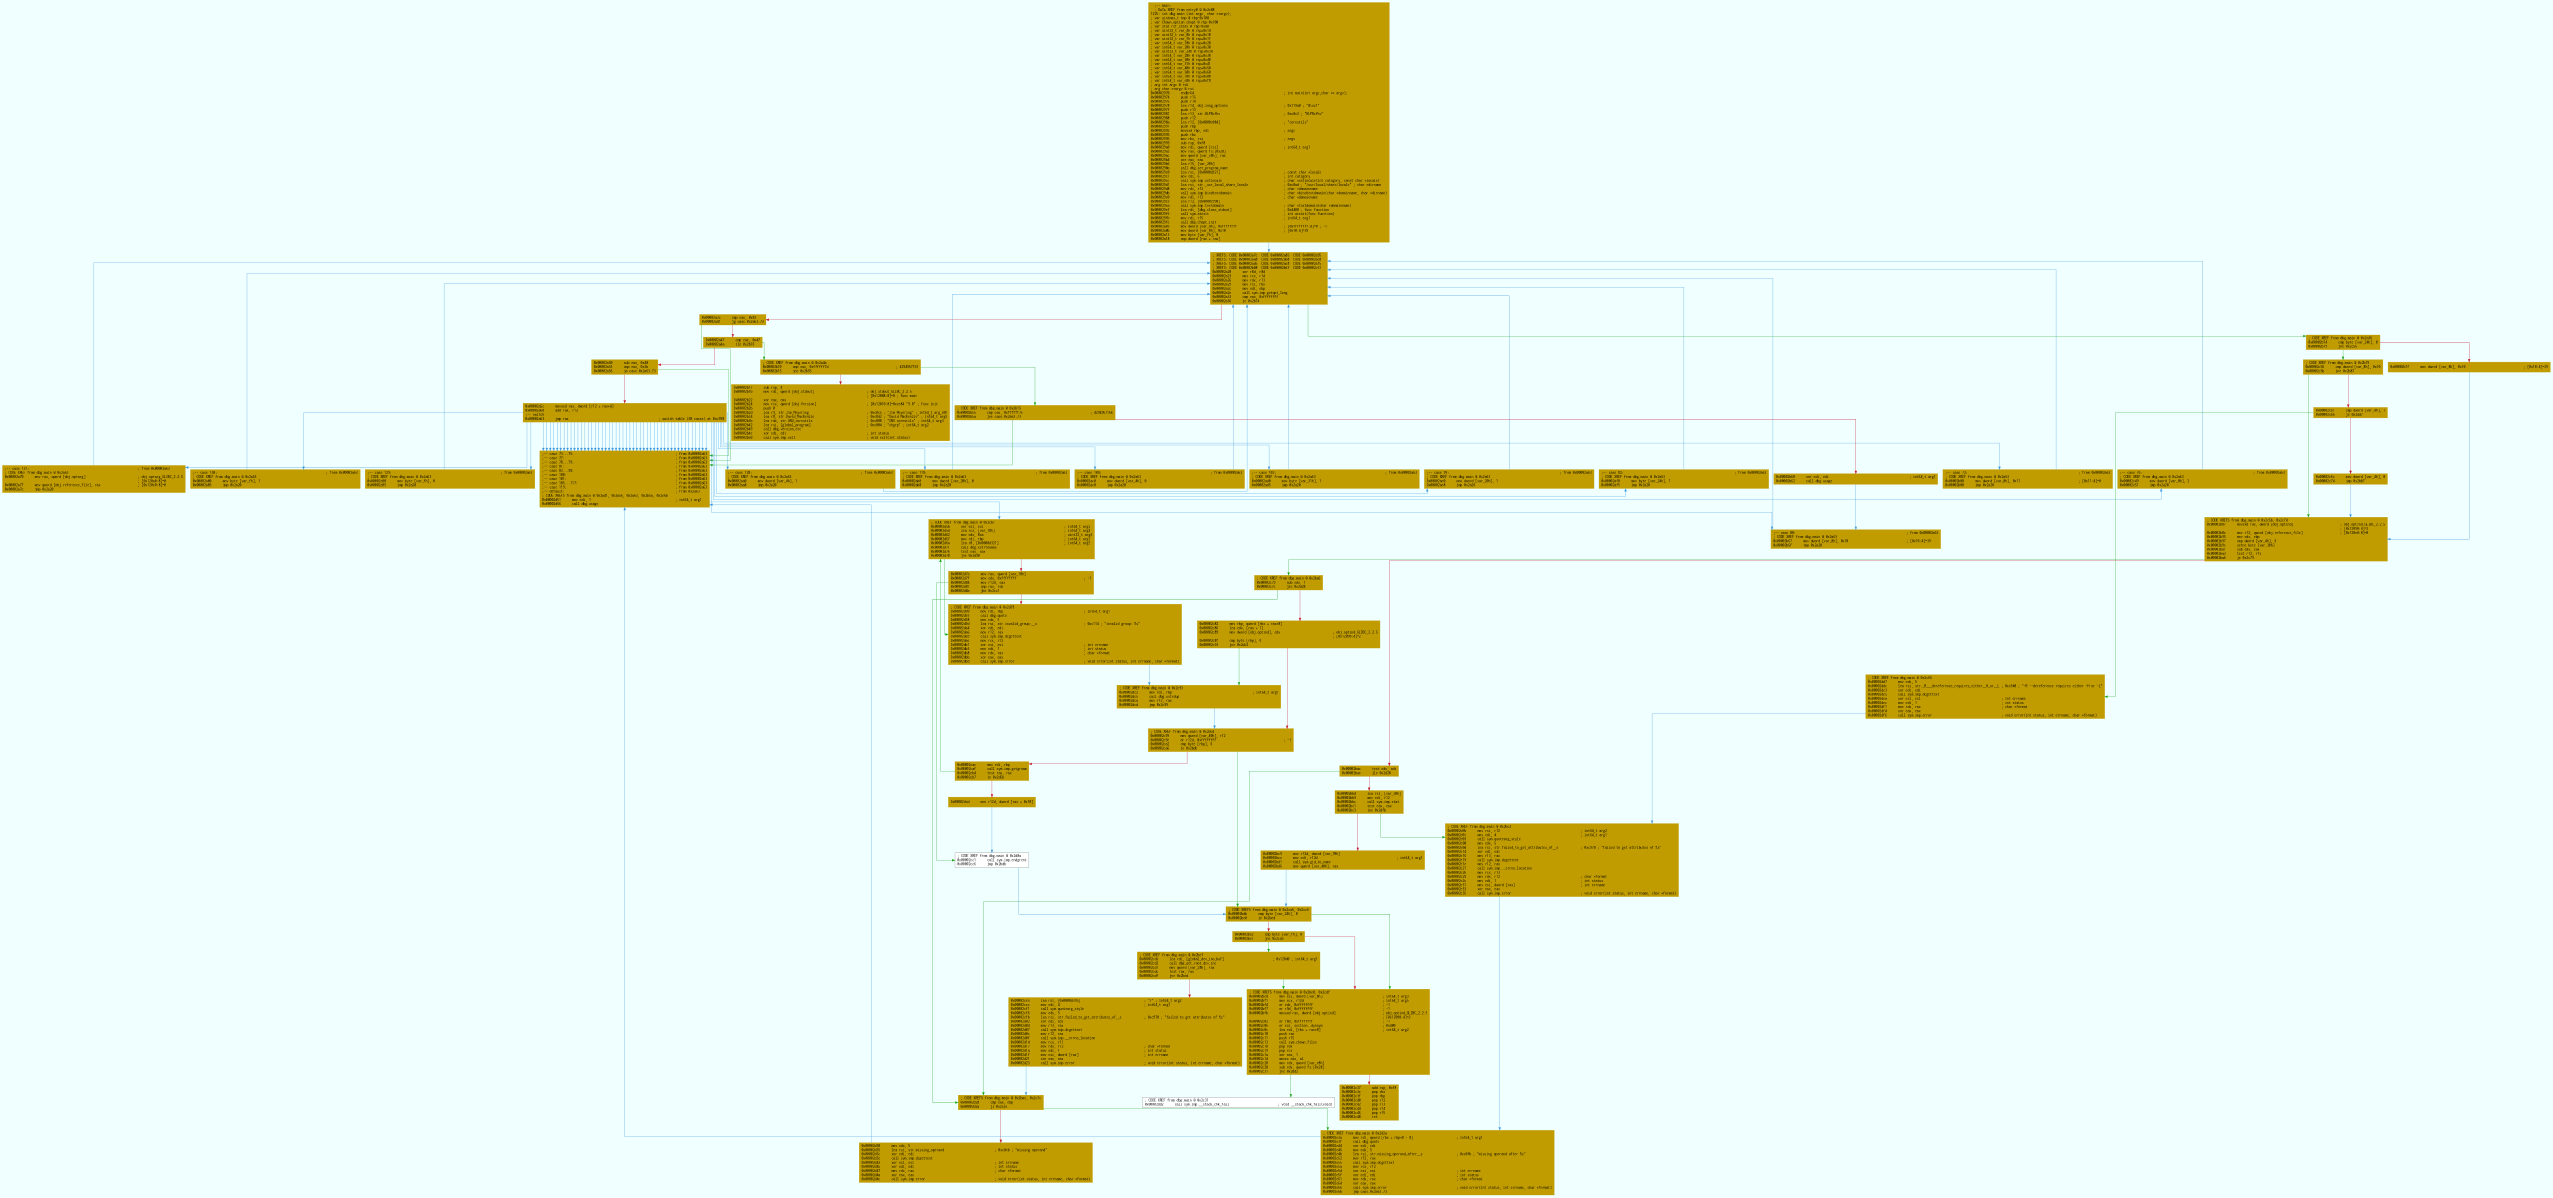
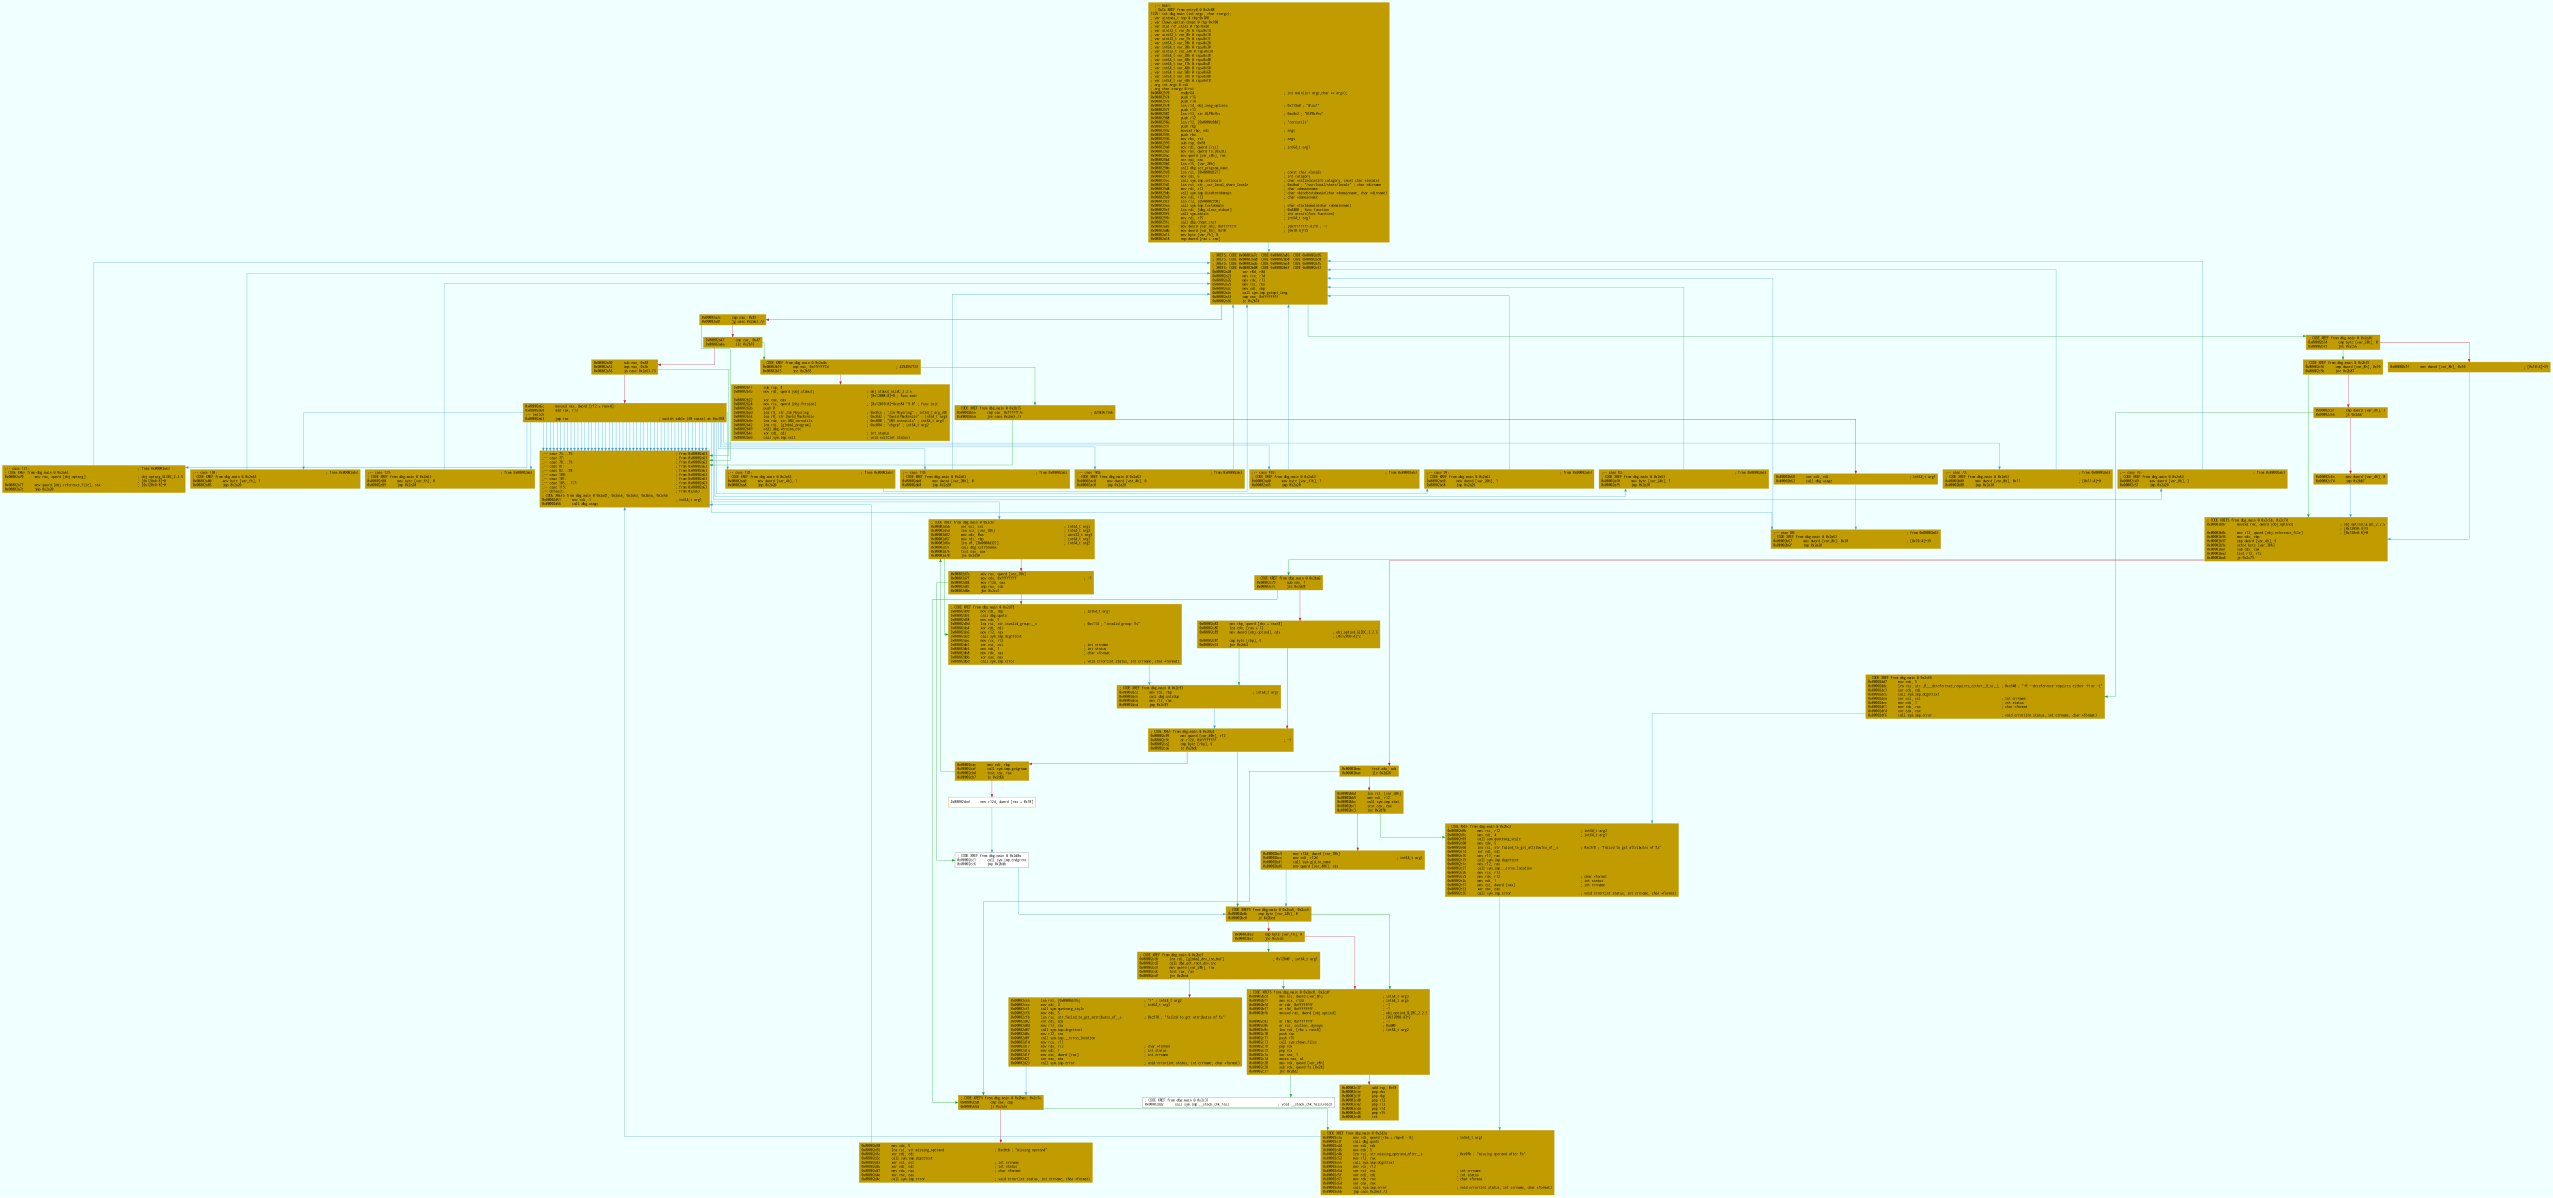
(992, 802) -> (992, 802)
